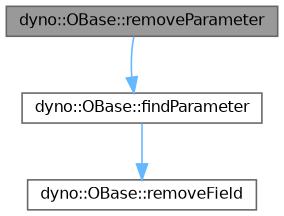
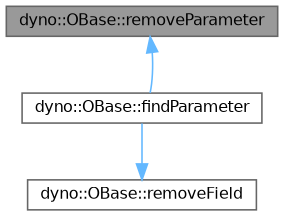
(132, 57) -> (152, 73)
